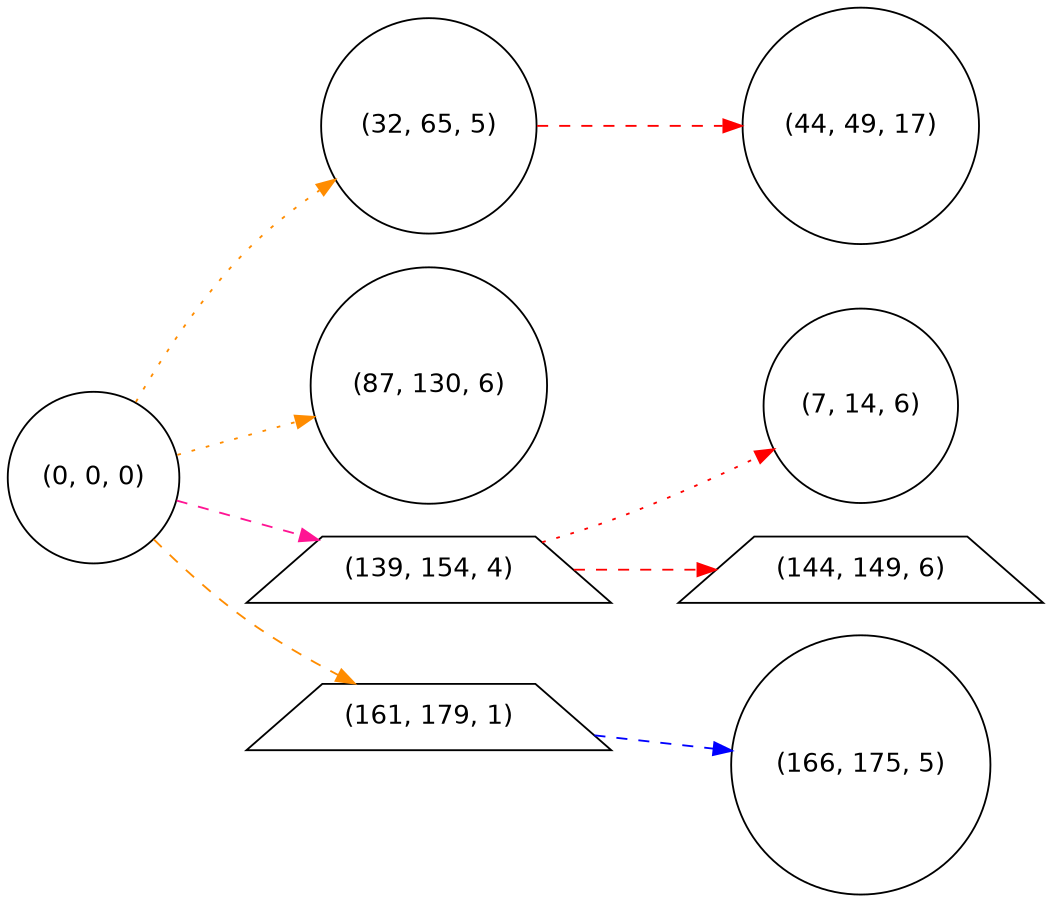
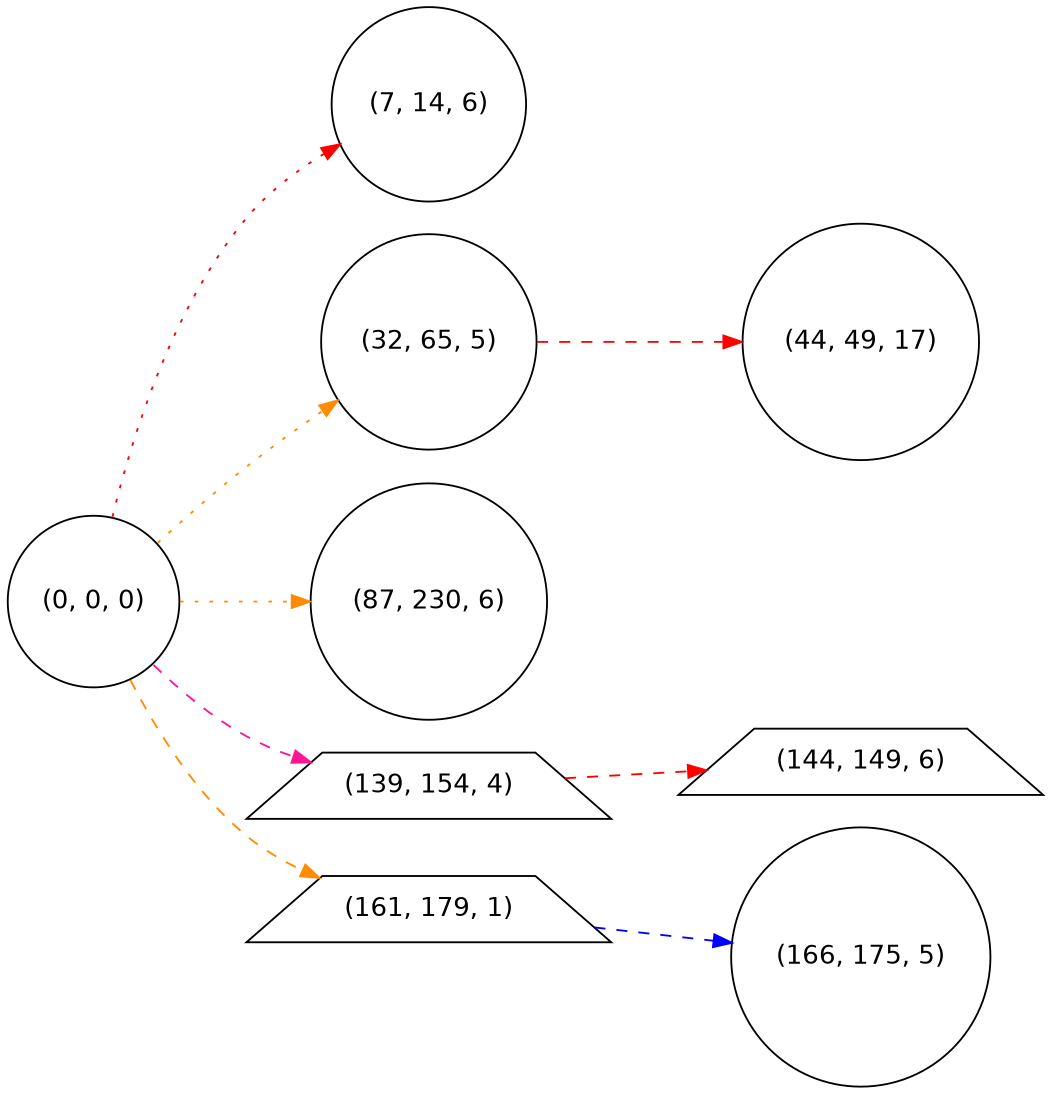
(429, 386) -> (429, 602)
(651, 505) -> (185, 314)
